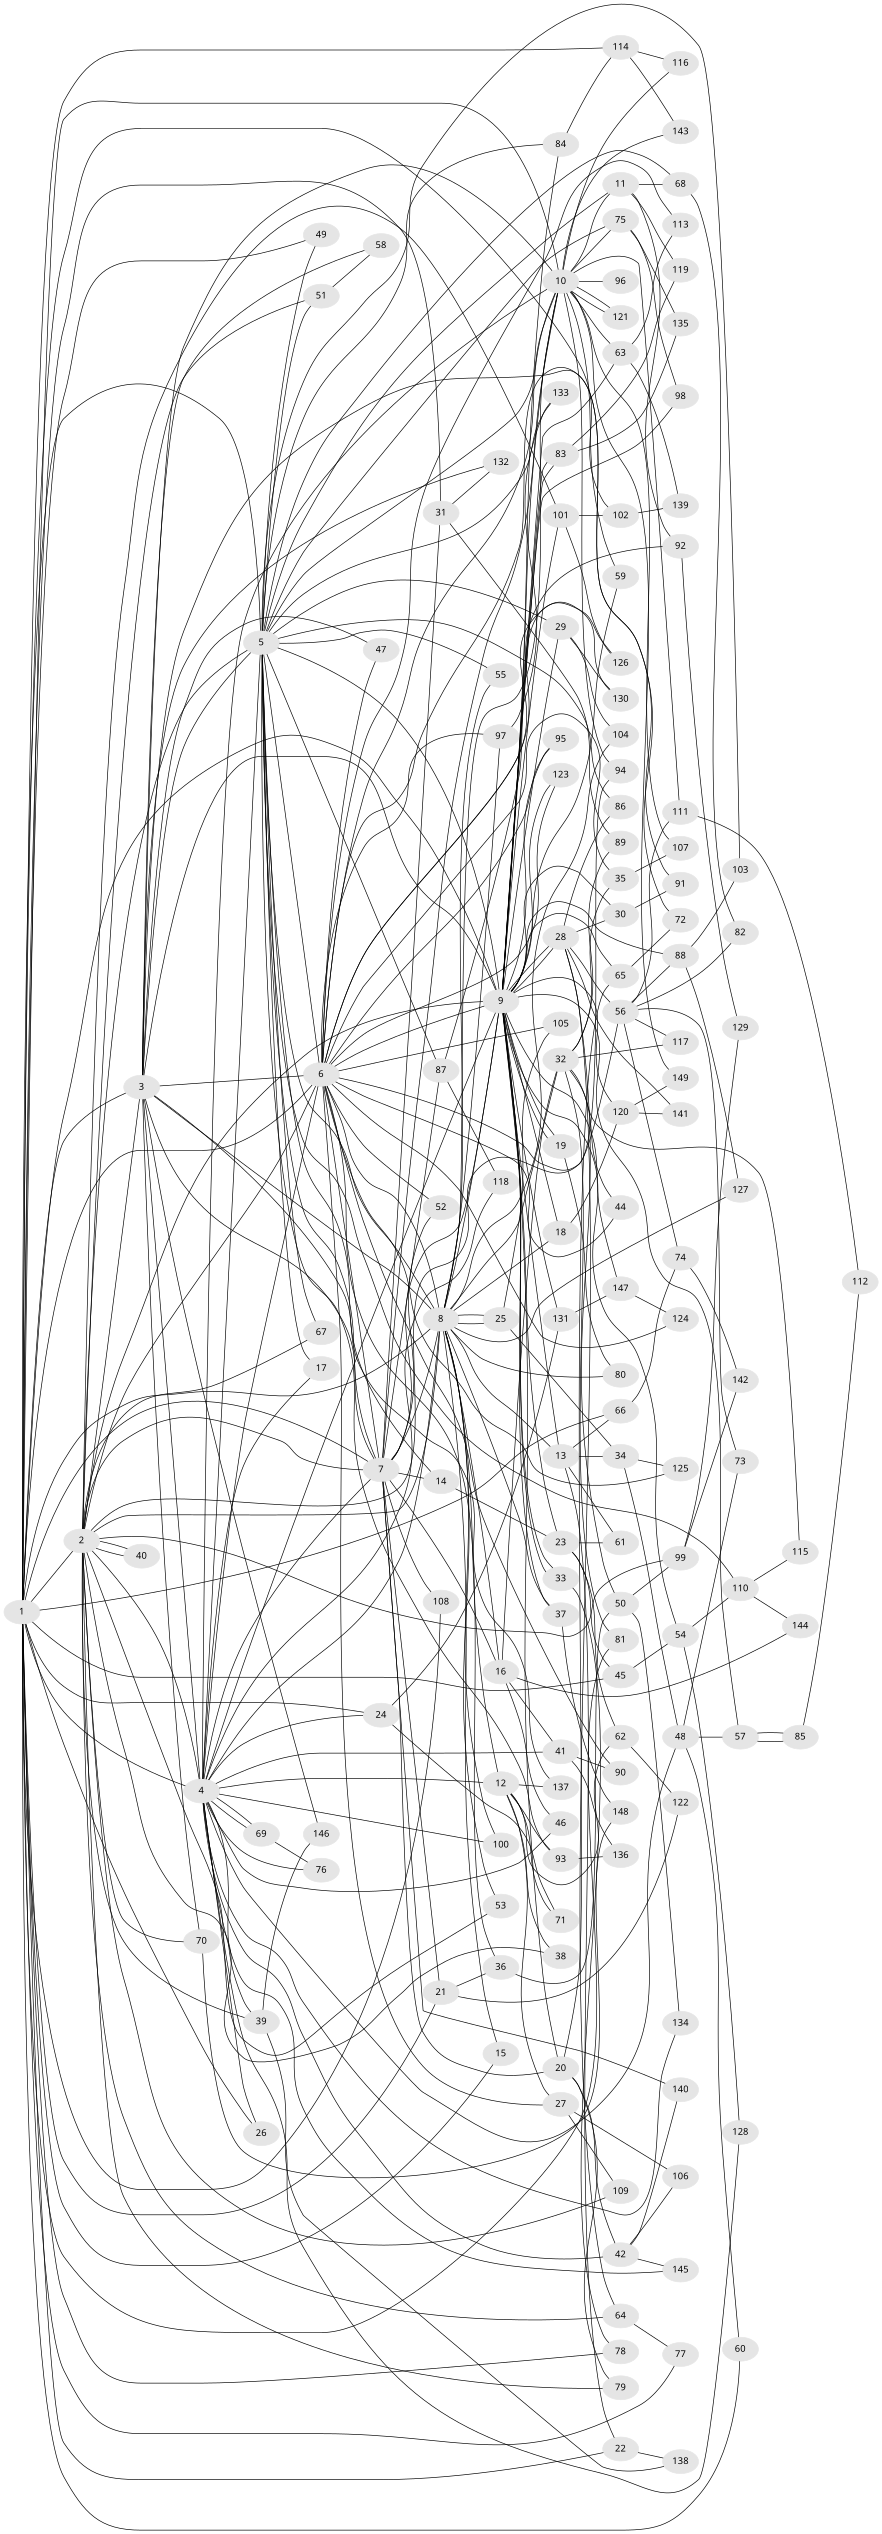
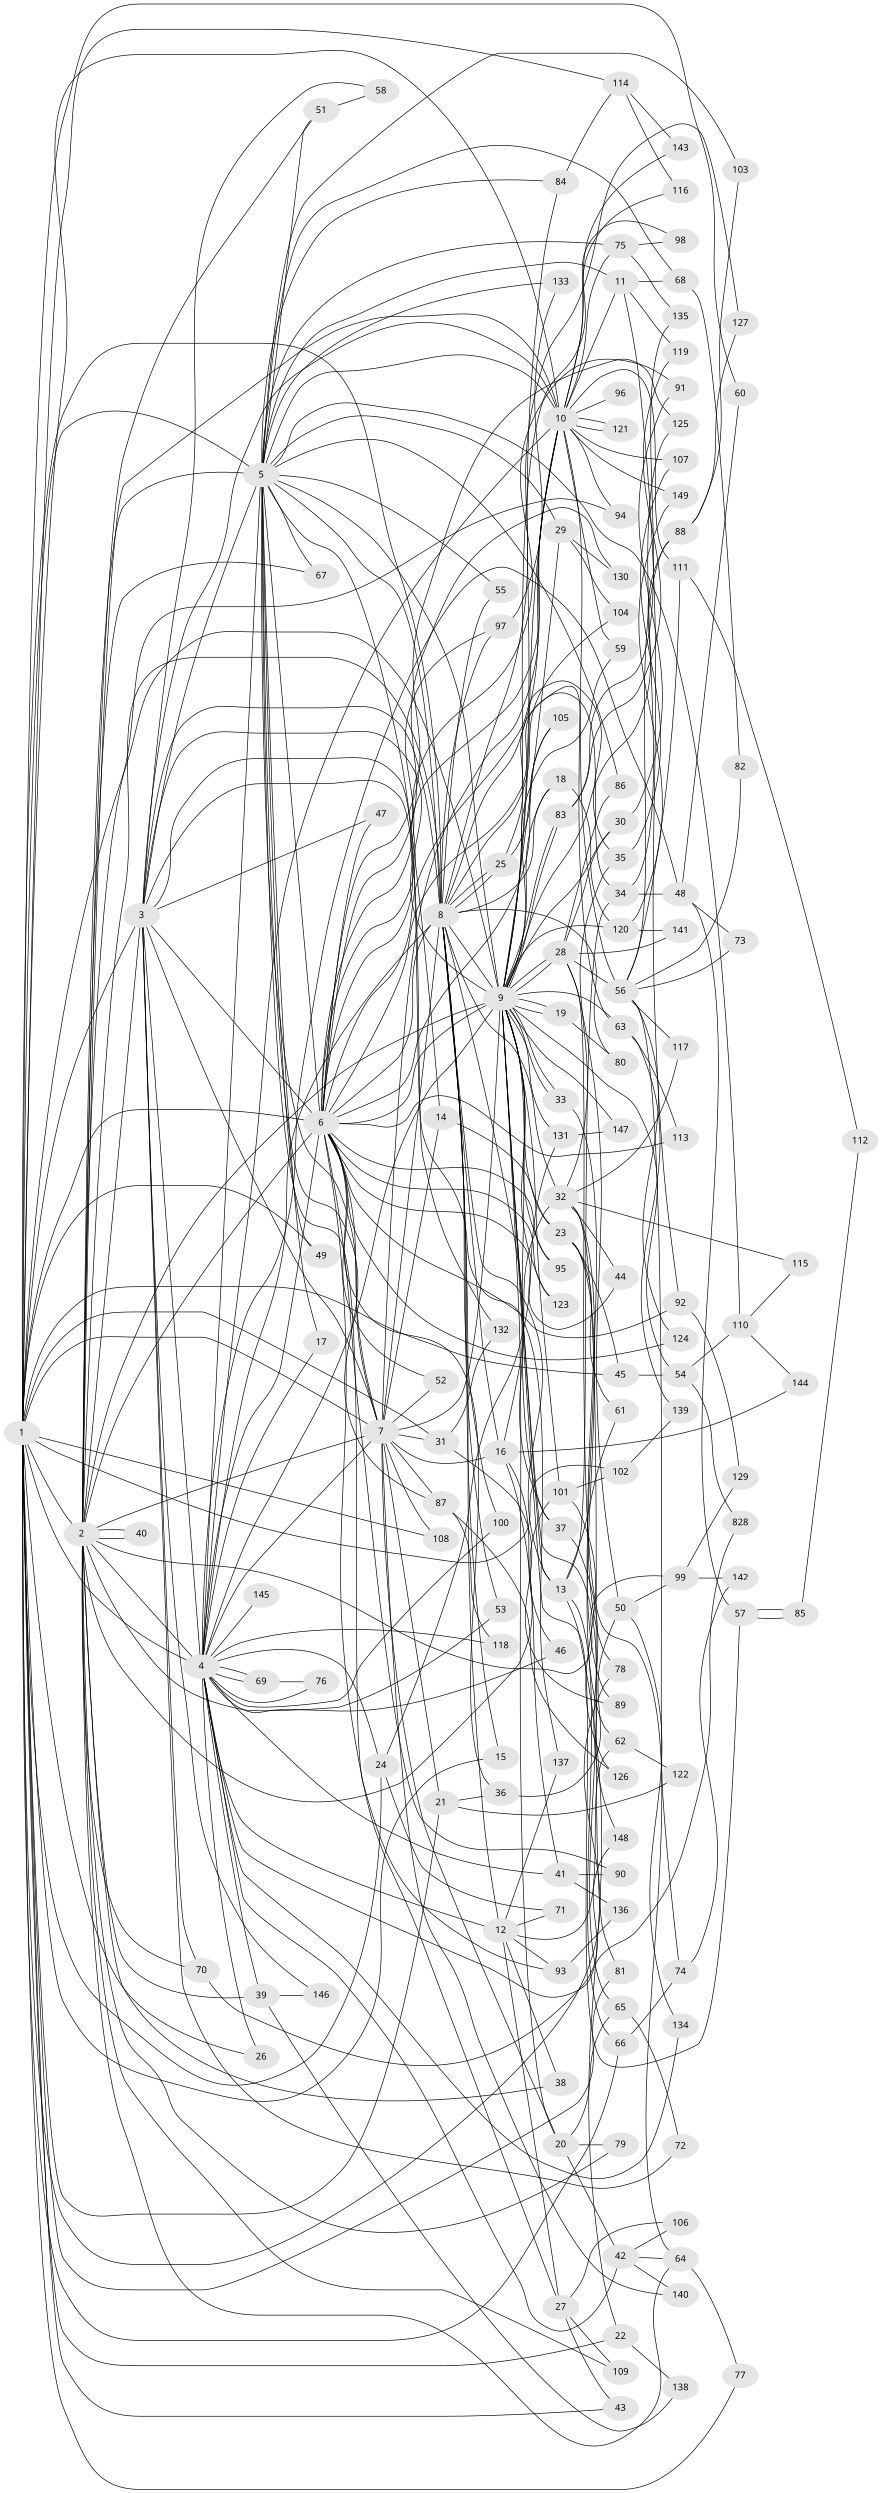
none -> (143, 470)
(651, 1304) -> (651, 1165)
(740, 2132) -> (740, 1523)
(651, 2262) -> (651, 2258)
none -> (621, 2408)
